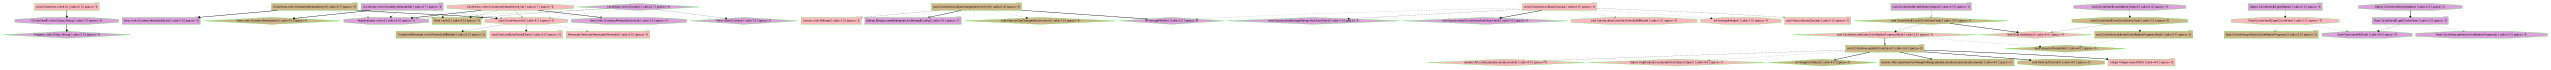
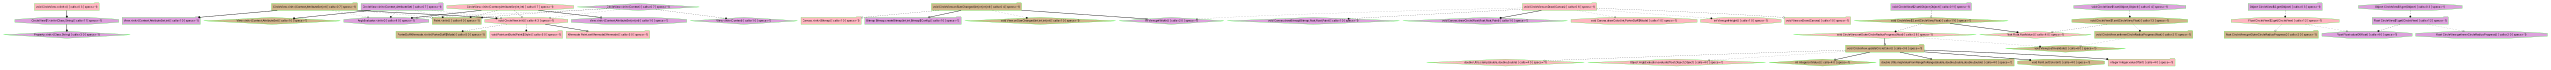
(2410, 13) -> (2410, 13)
(566, 28) -> (566, 28)
